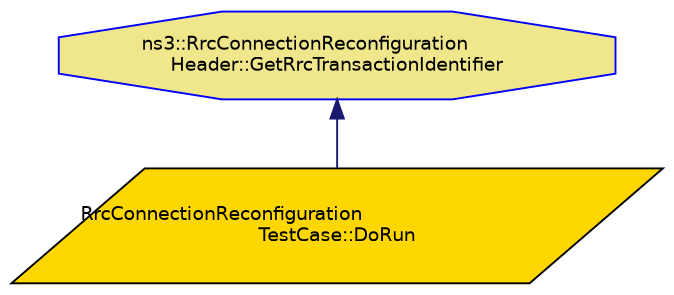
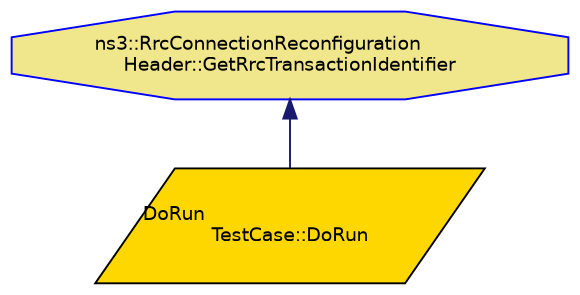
(337, 226) -> (290, 226)
